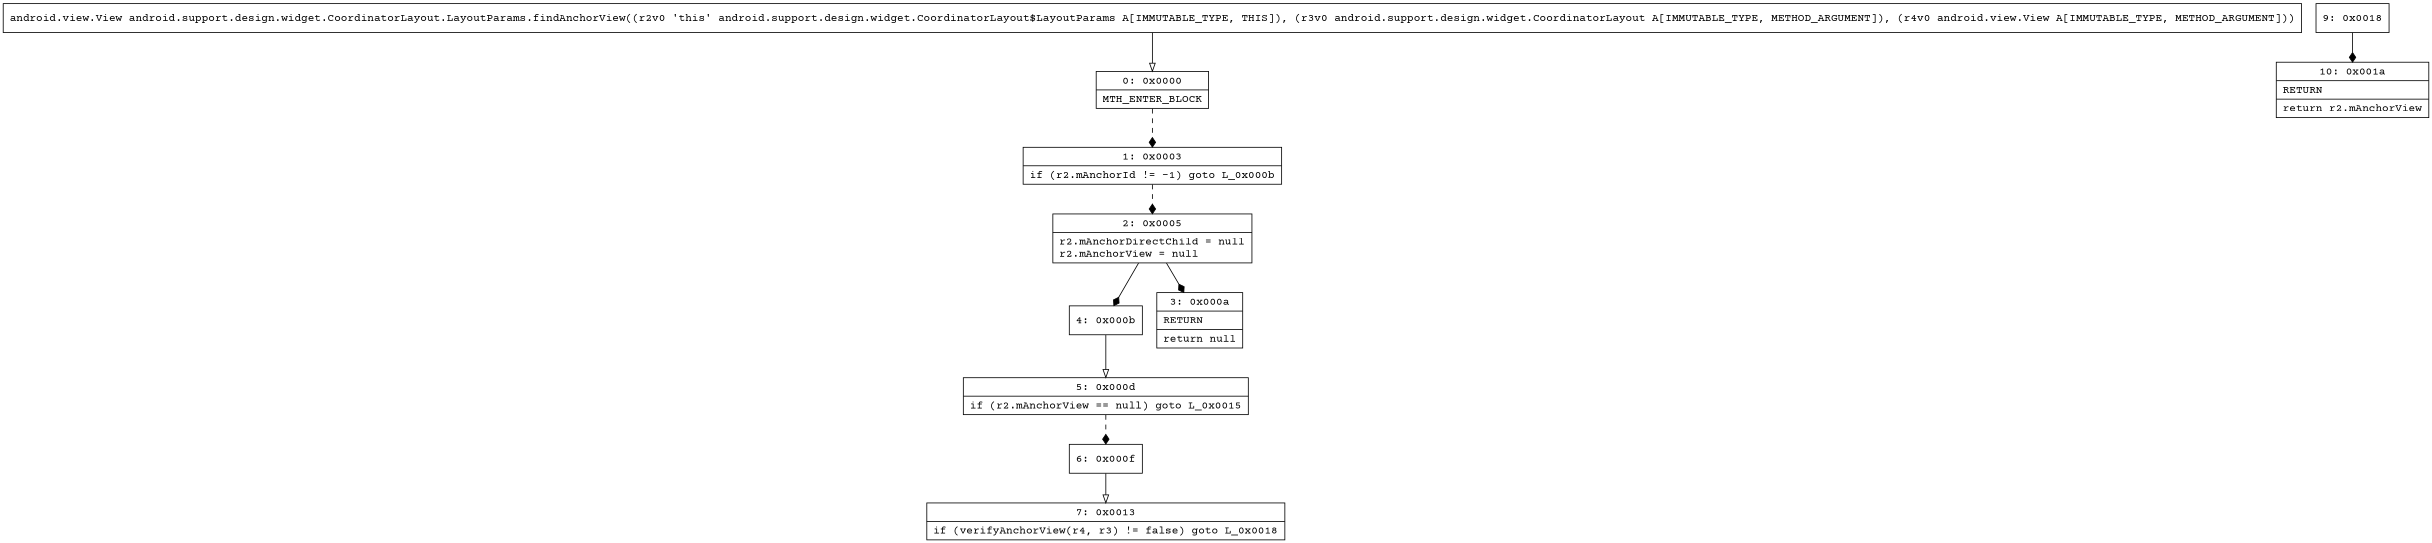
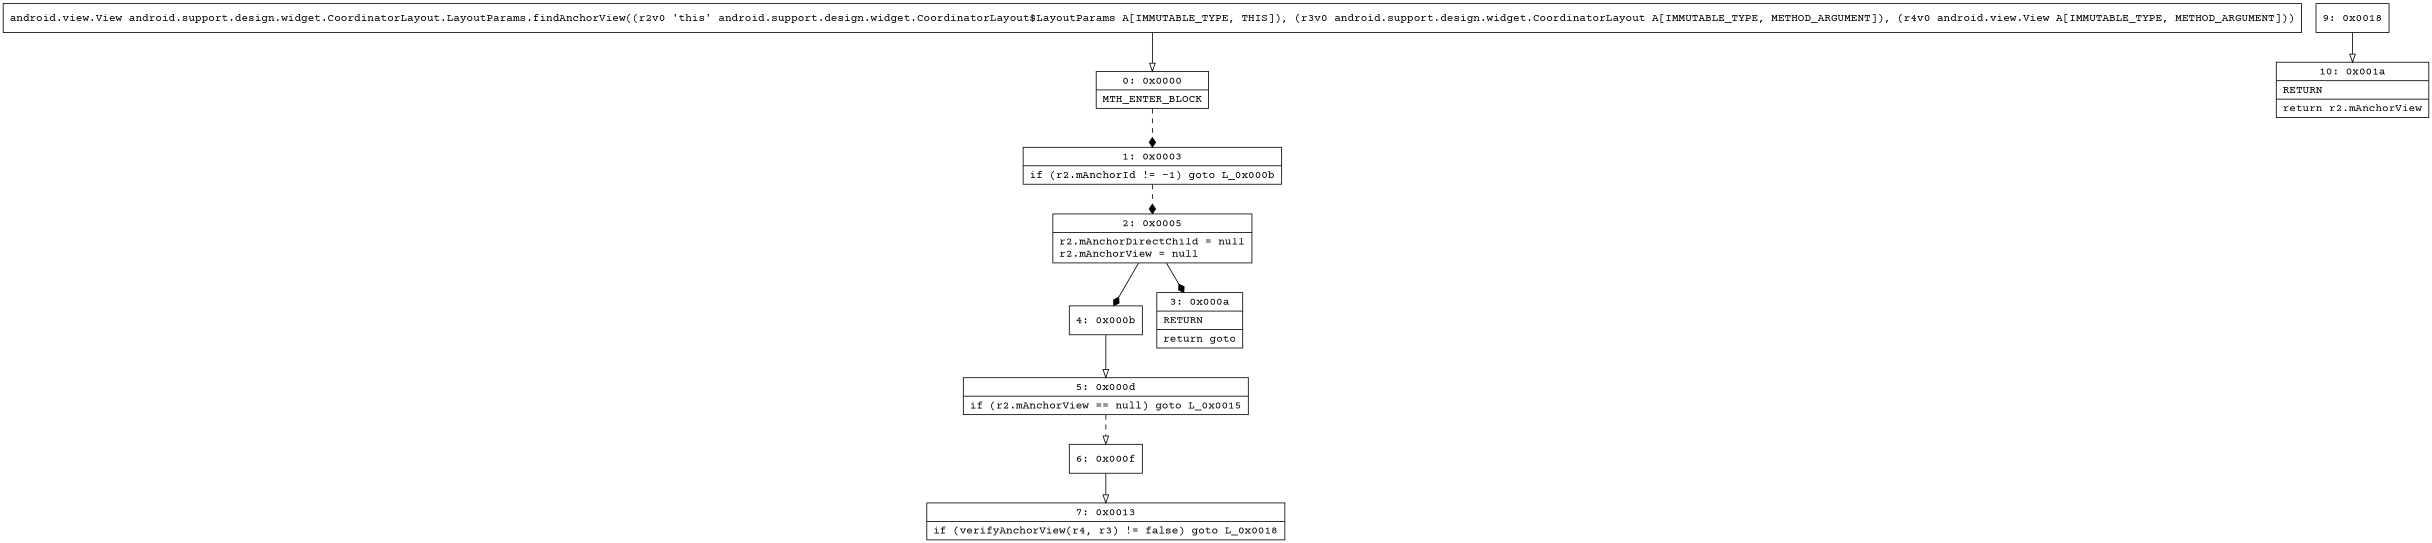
(2353, 43) -> (2353, 43)
(1200, 338) -> (1200, 338)
(1106, 425) -> (1106, 425)
